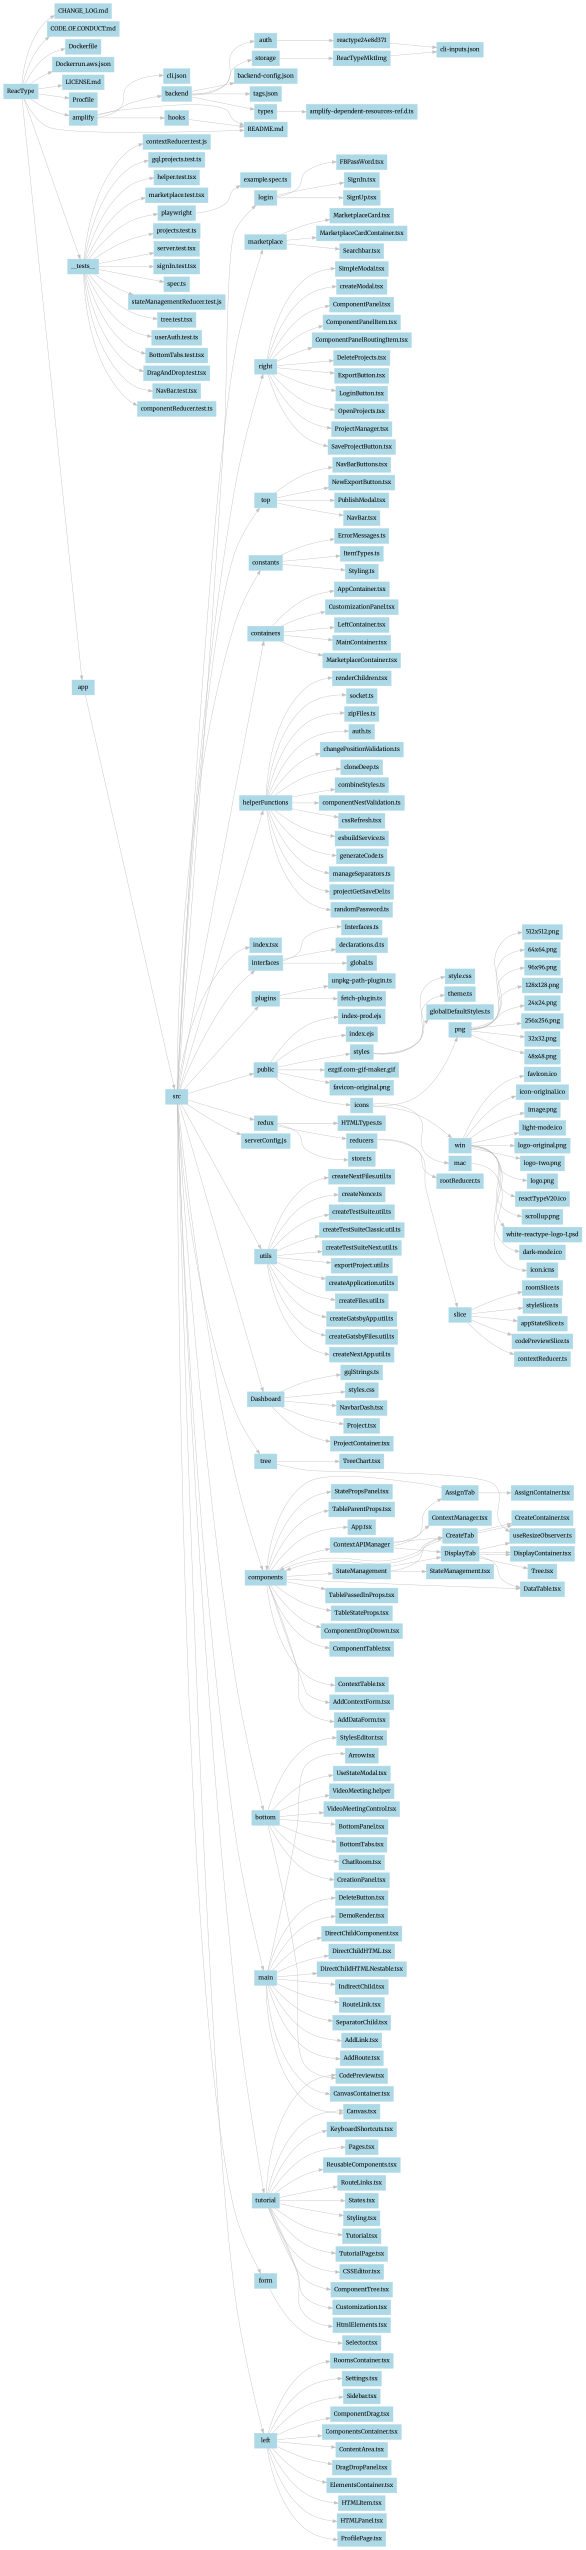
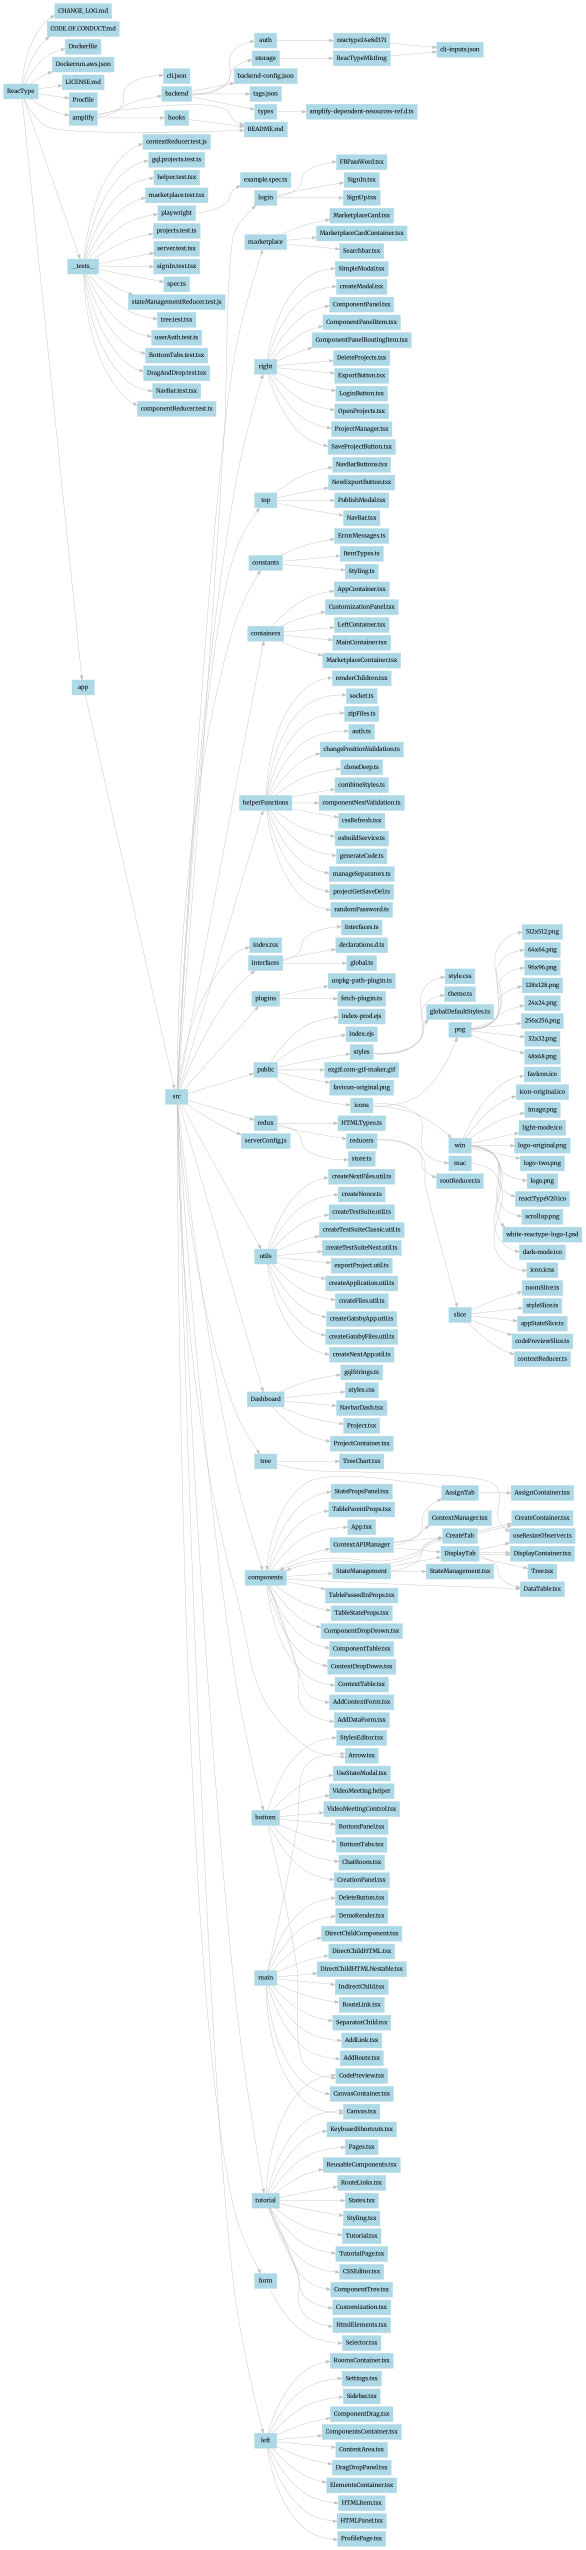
(203, 1537) -> (198, 1403)
none -> (362, 1667)
